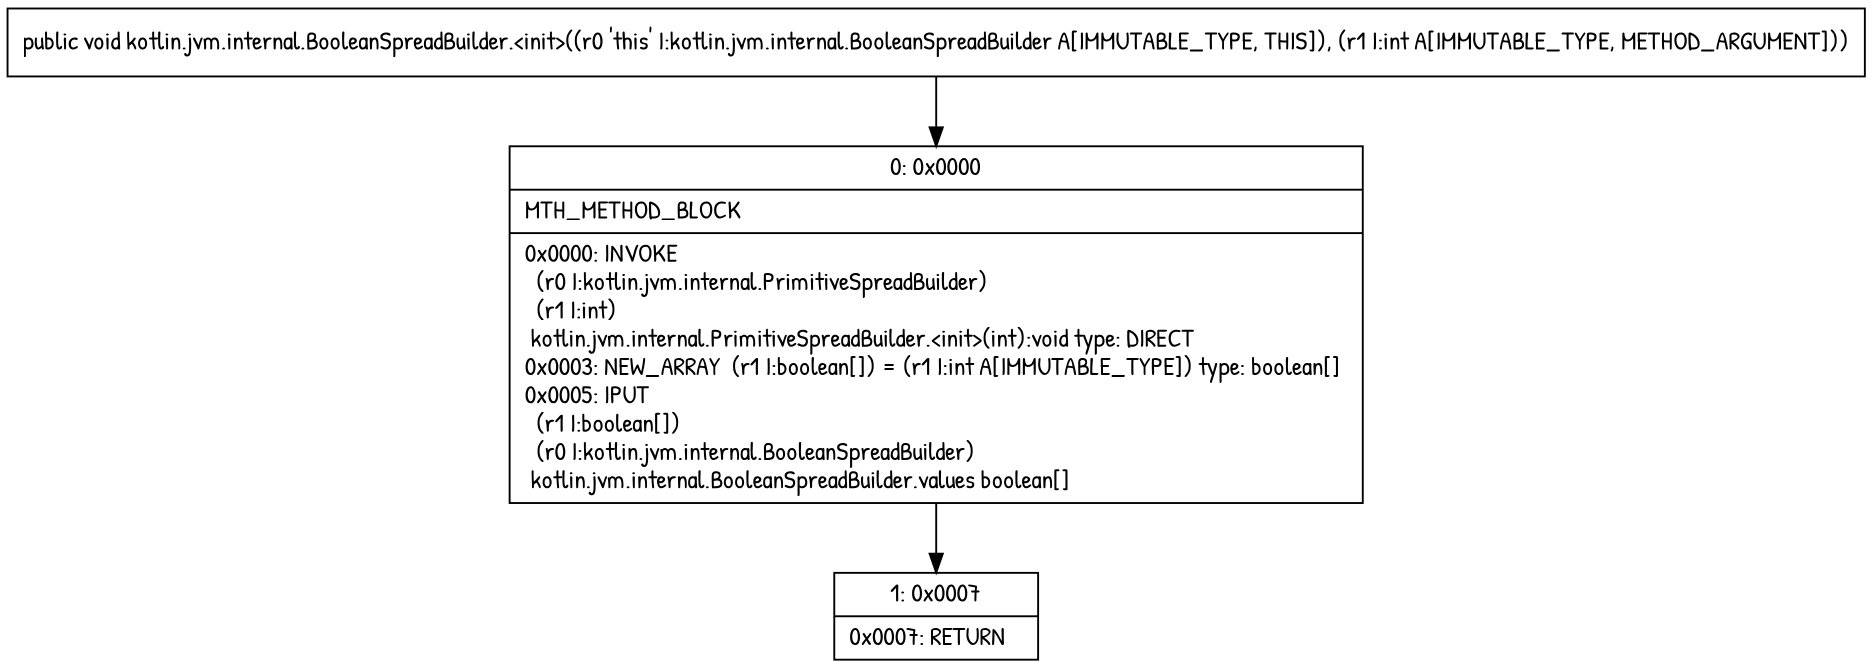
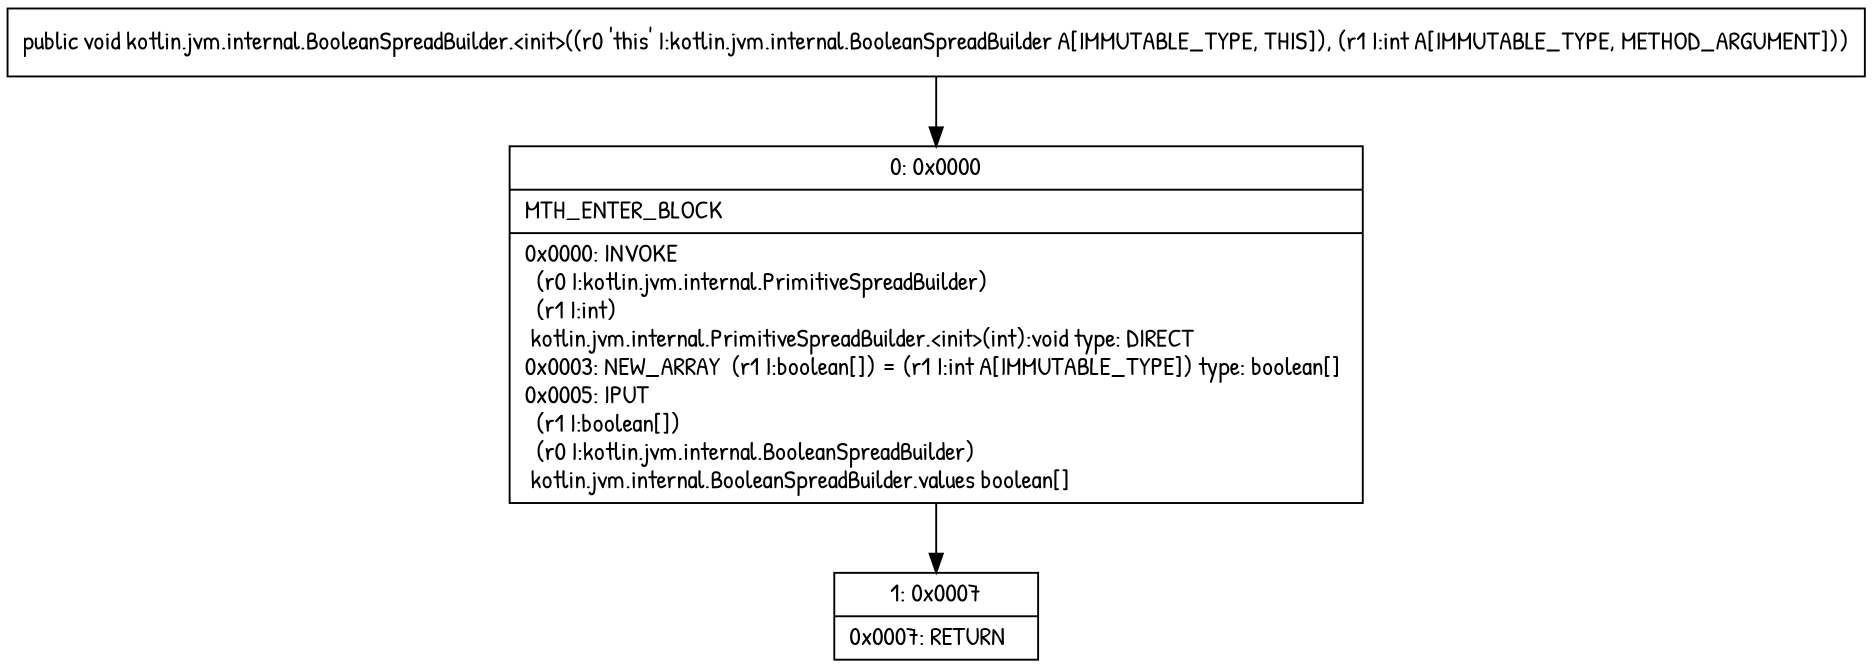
(633, 210) -> (625, 210)
